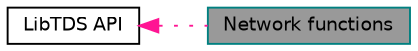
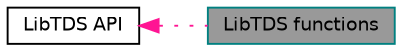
(309, 26) -> (301, 26)
